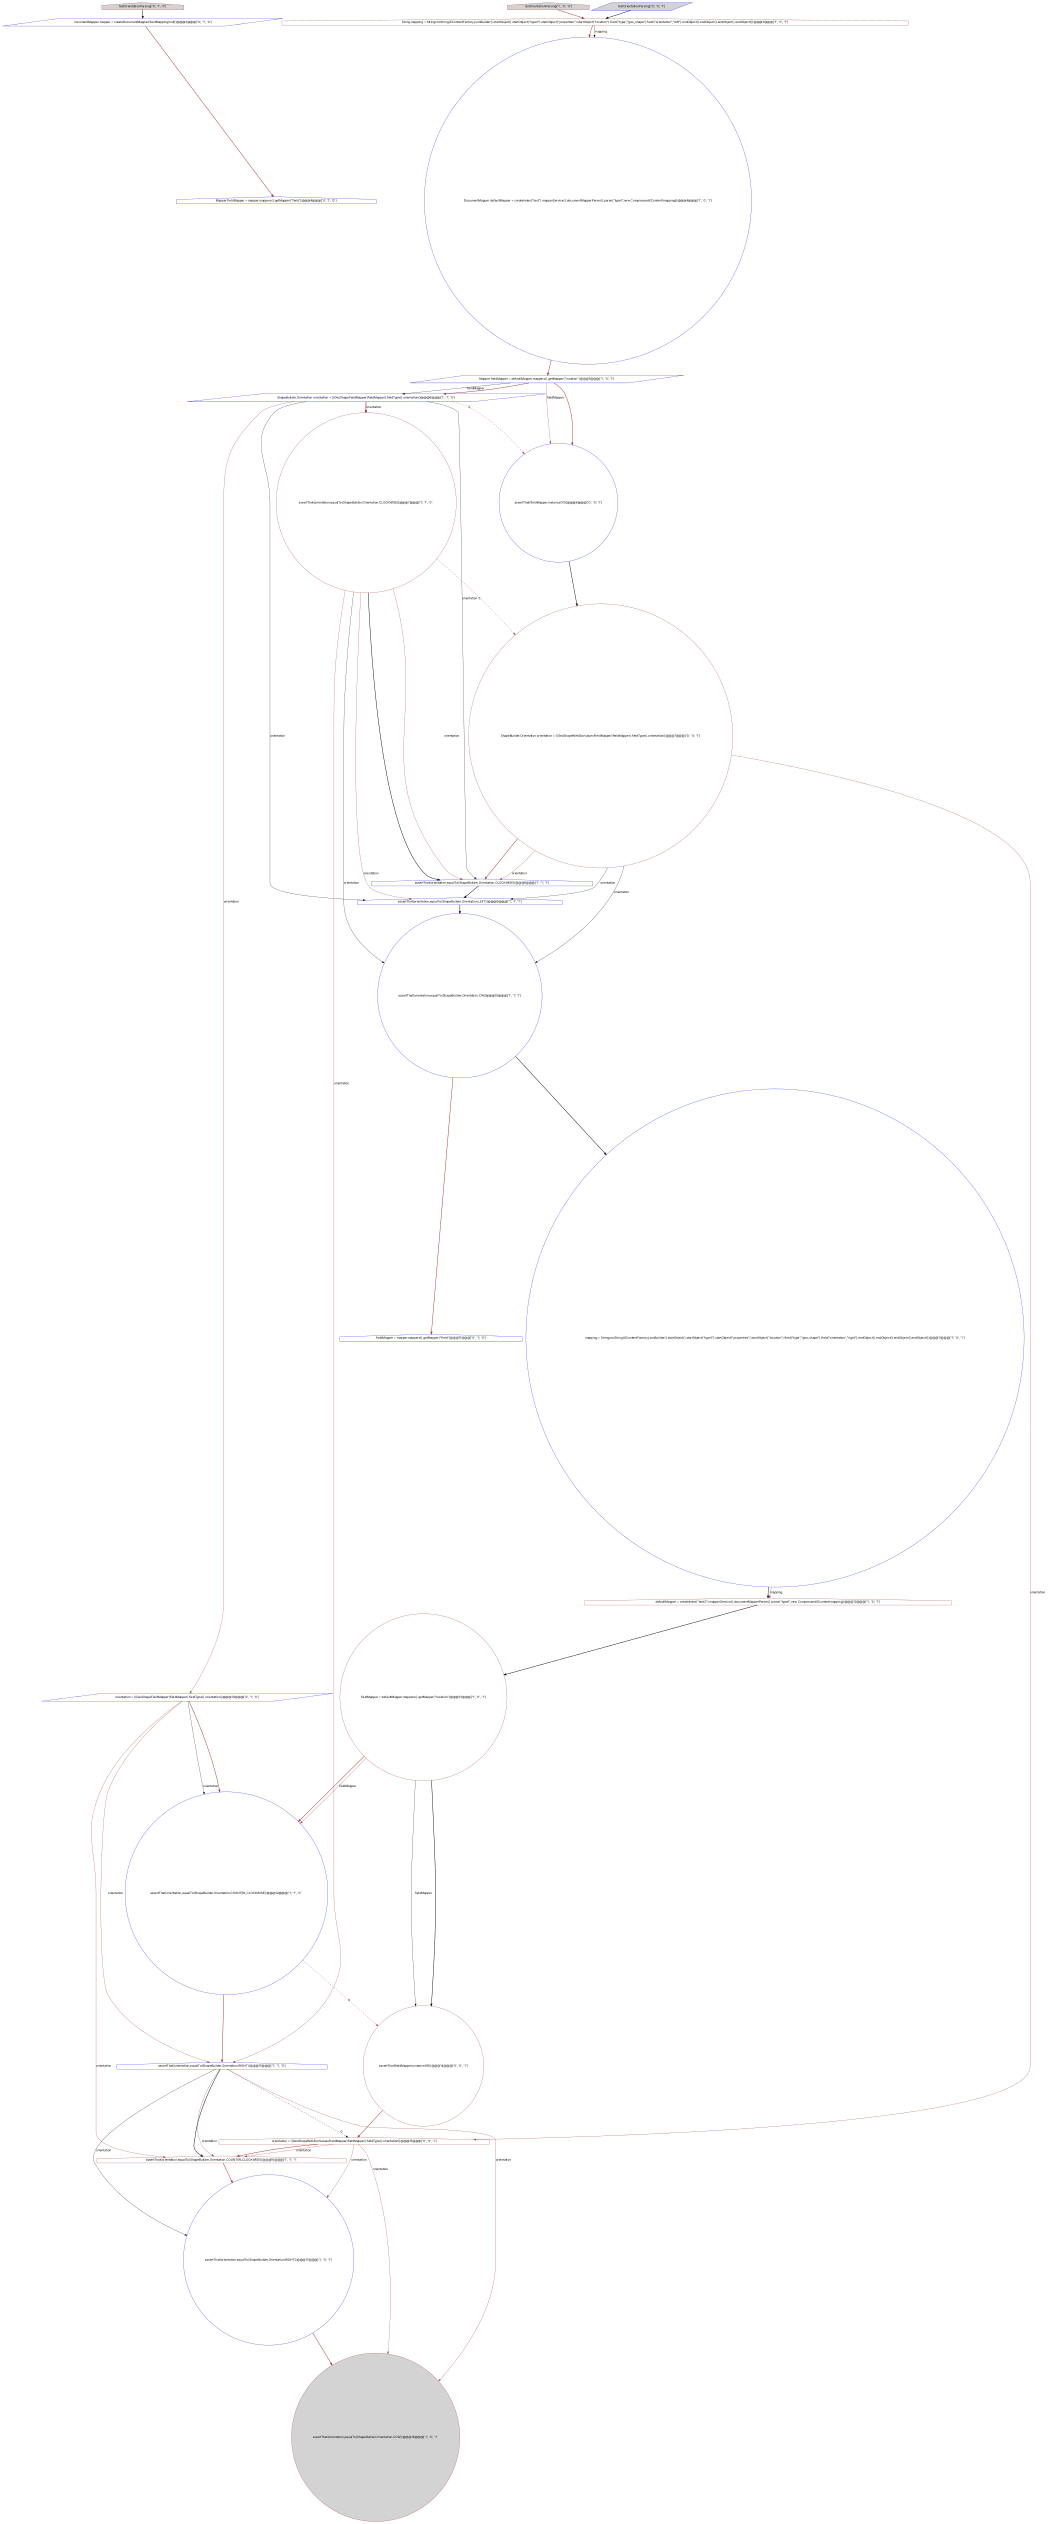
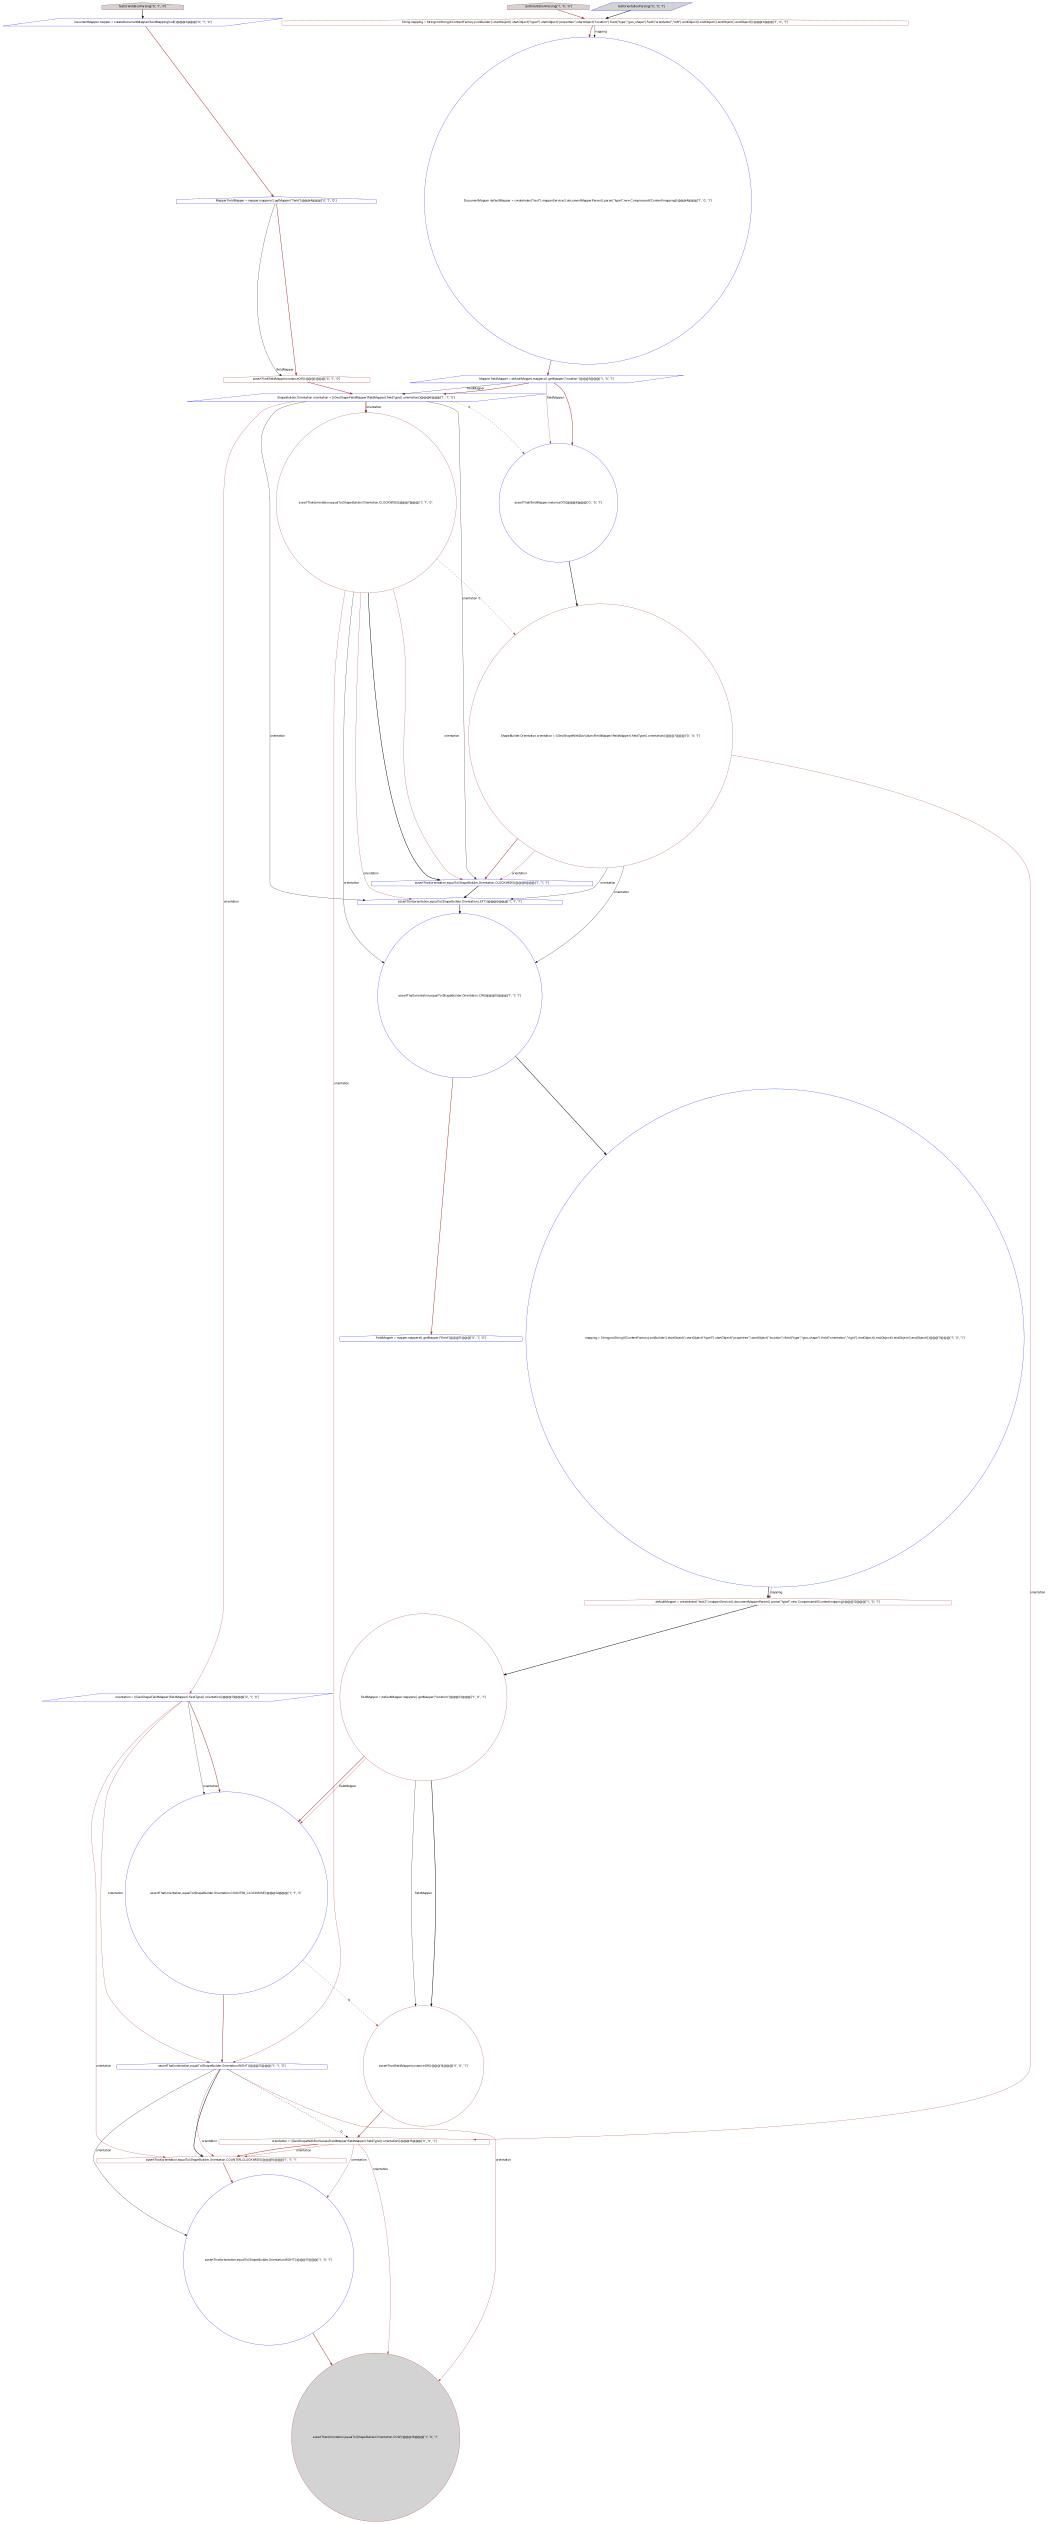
none -> (297, 379)
